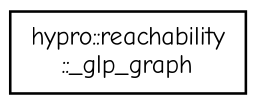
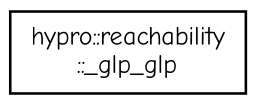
(128, 53) -> (128, 53)
